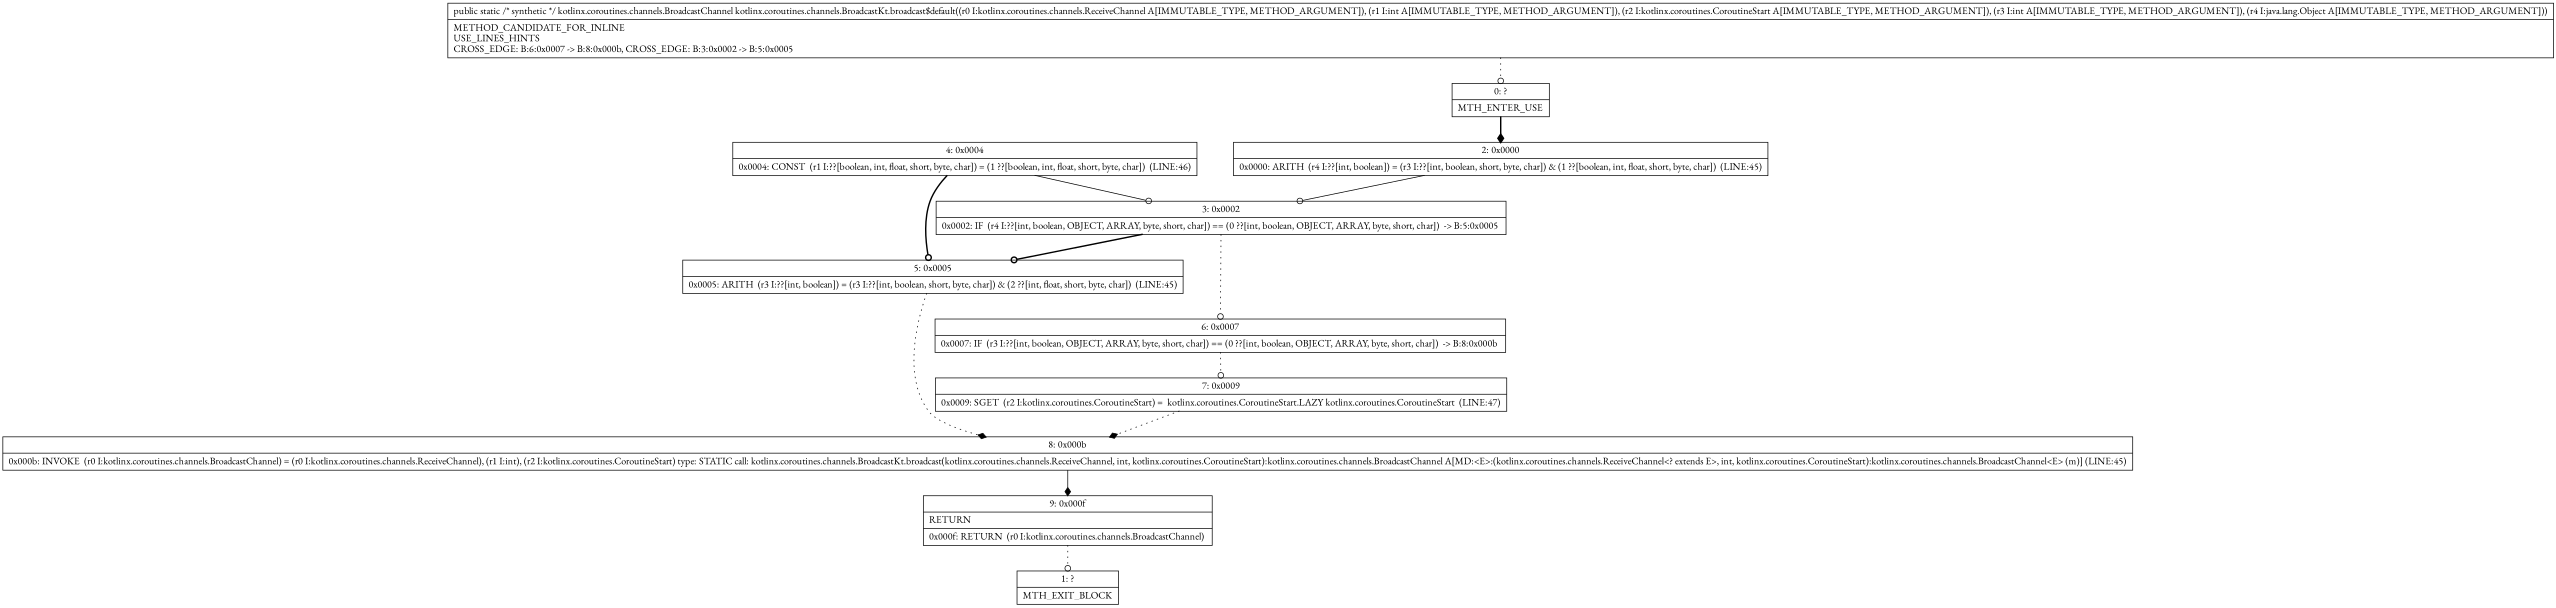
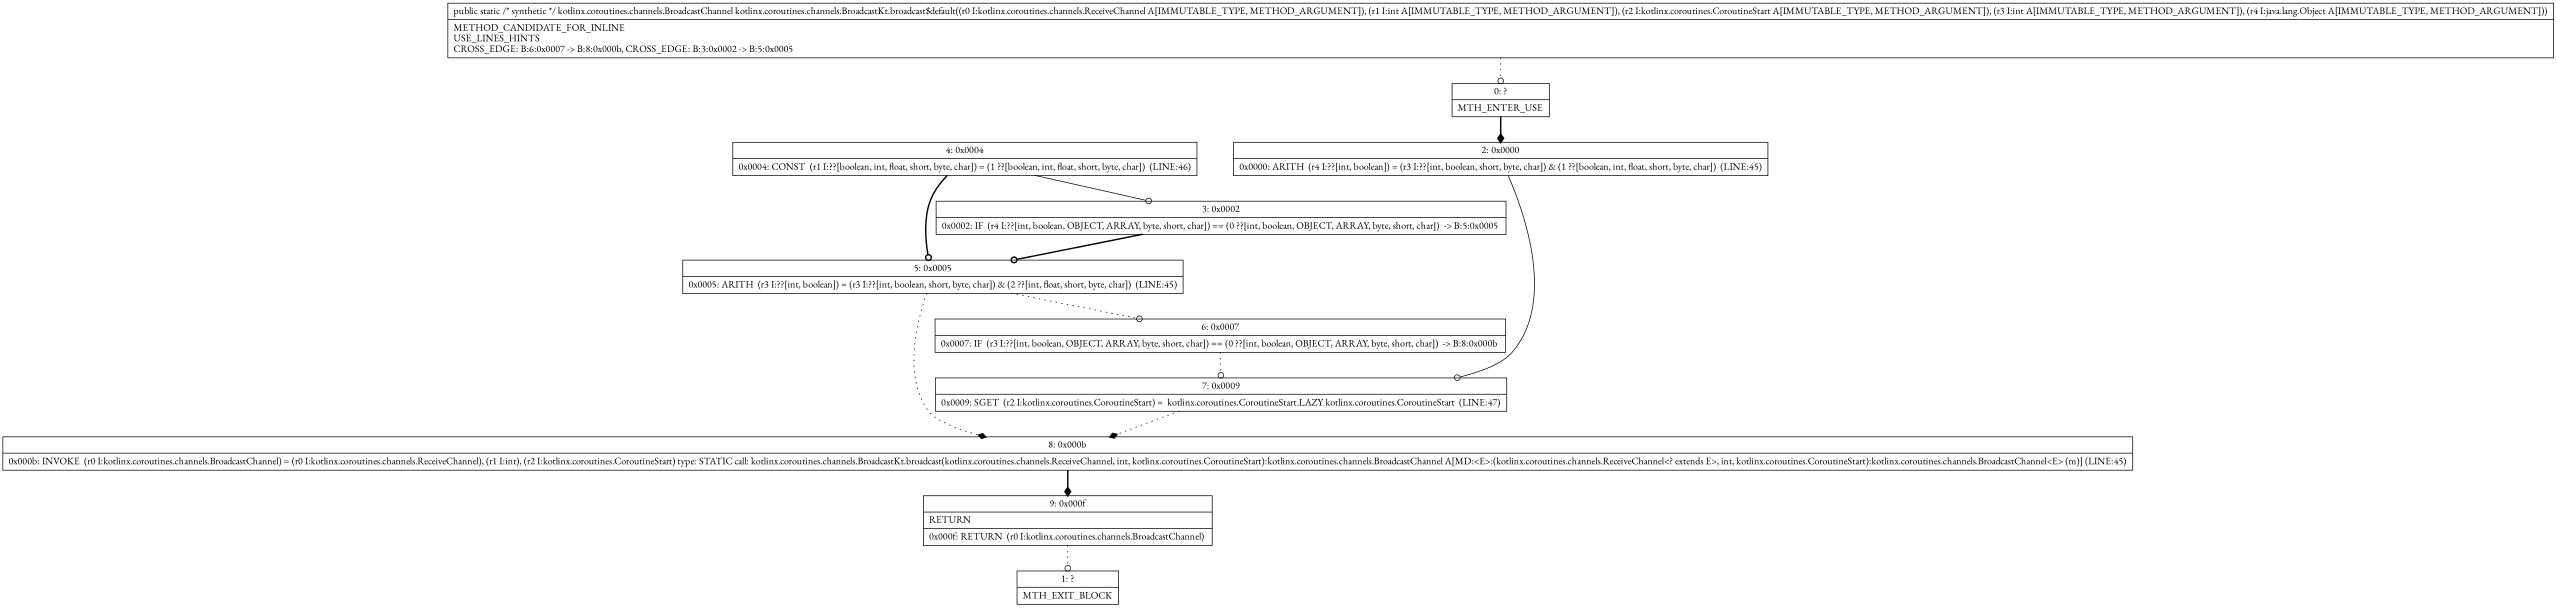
(1364, 188) -> (1534, 293)
(1221, 274) -> (1074, 306)
(1068, 479) -> (1068, 479)
